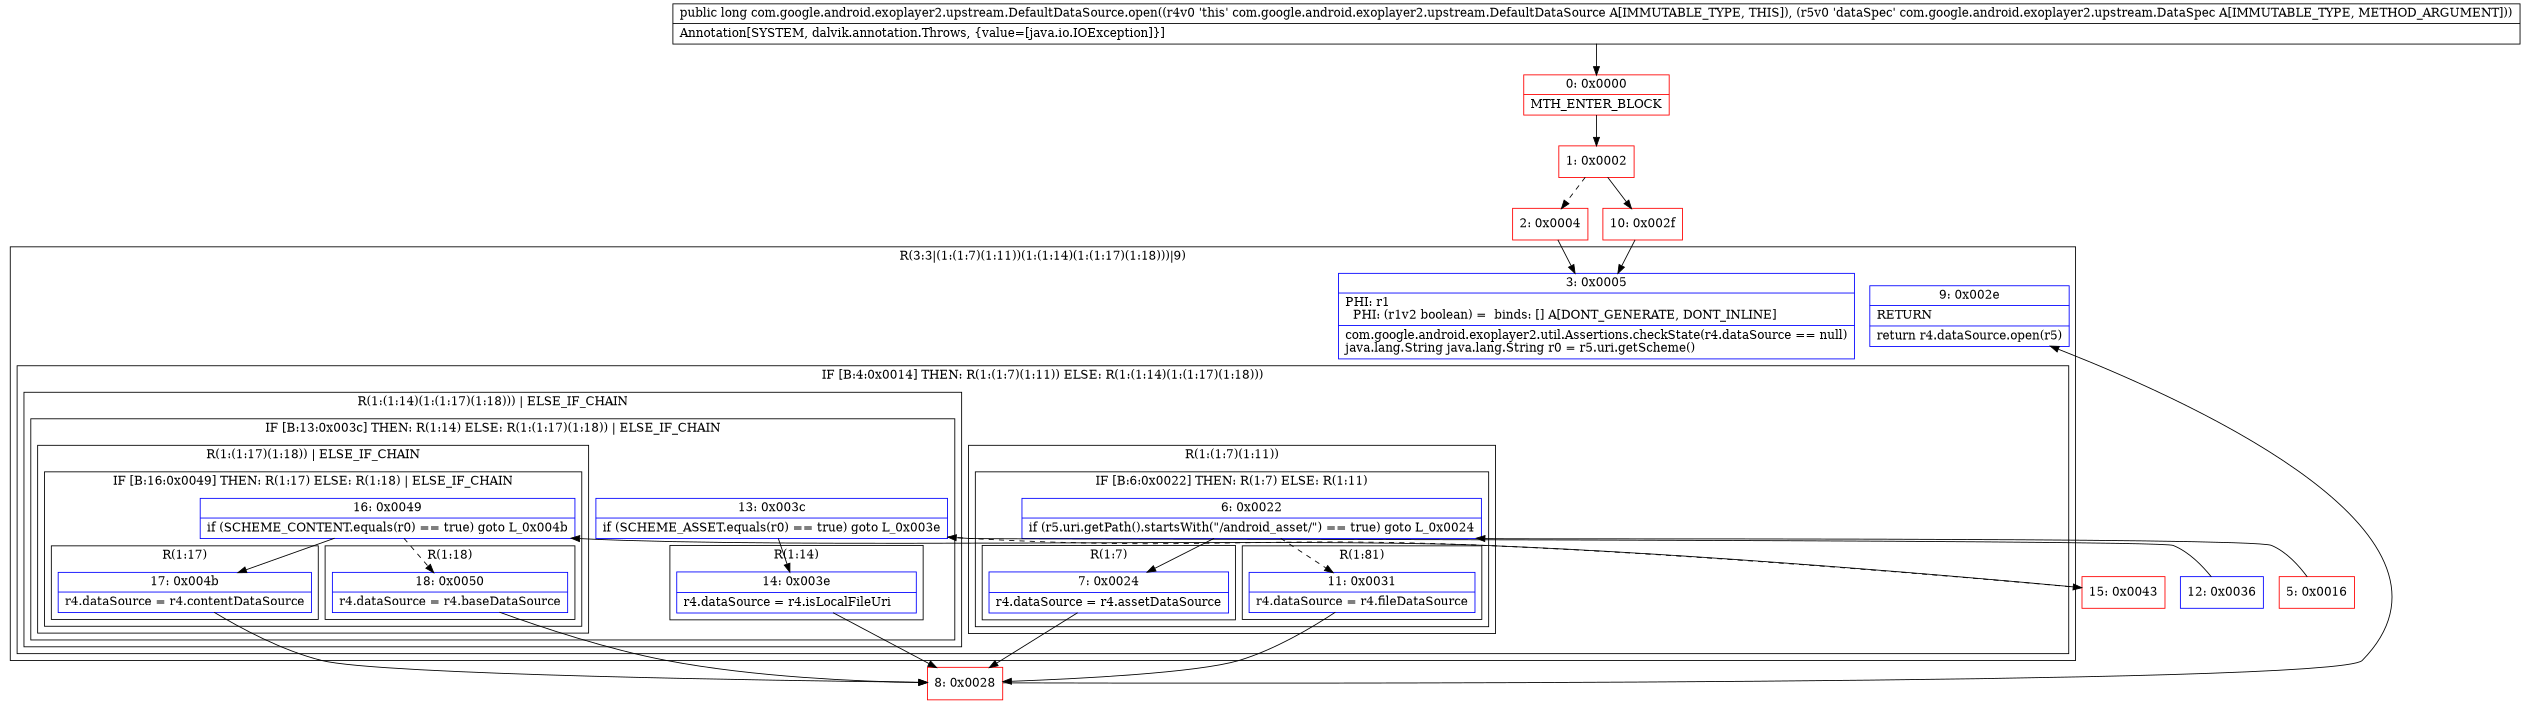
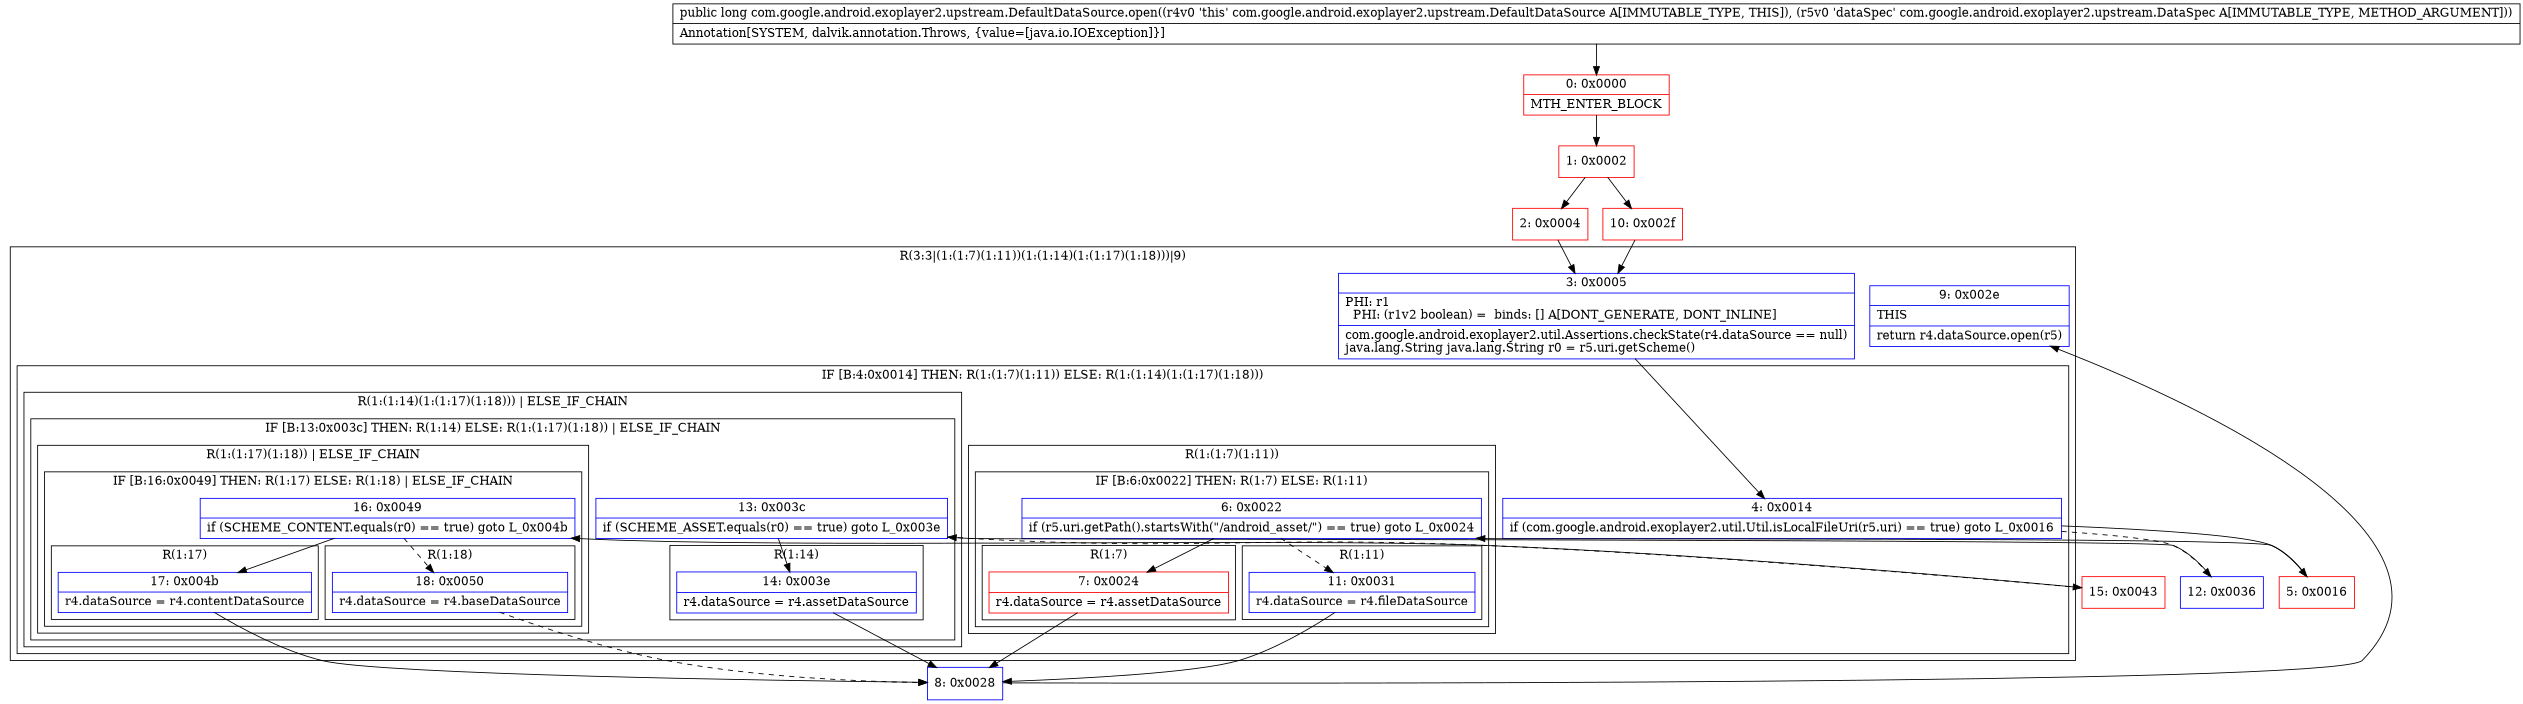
(1576, 190) -> (1576, 190)
(1904, 315) -> (1892, 315)
none -> (1782, 518)
(1362, 556) -> (1362, 556)
(1109, 592) -> (1109, 592)
(788, 602) -> (797, 602)
(706, 667) -> (706, 667)
(965, 684) -> (965, 684)
